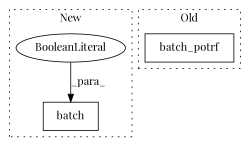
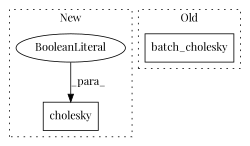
(189, 48) -> (189, 48)
(71, 116) -> (71, 116)
